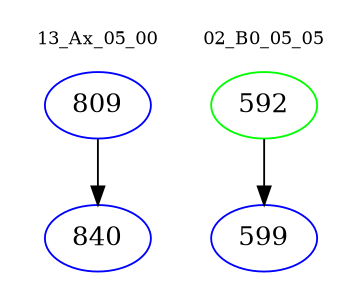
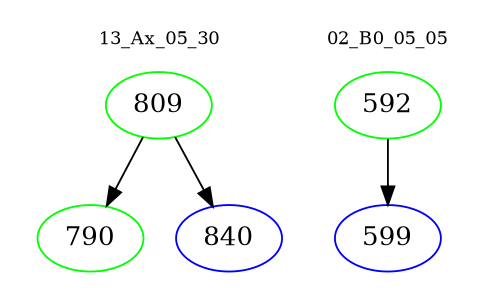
(98, 40) -> (160, 40)
(98, 105) -> (159, 105)
none -> (91, 238)
